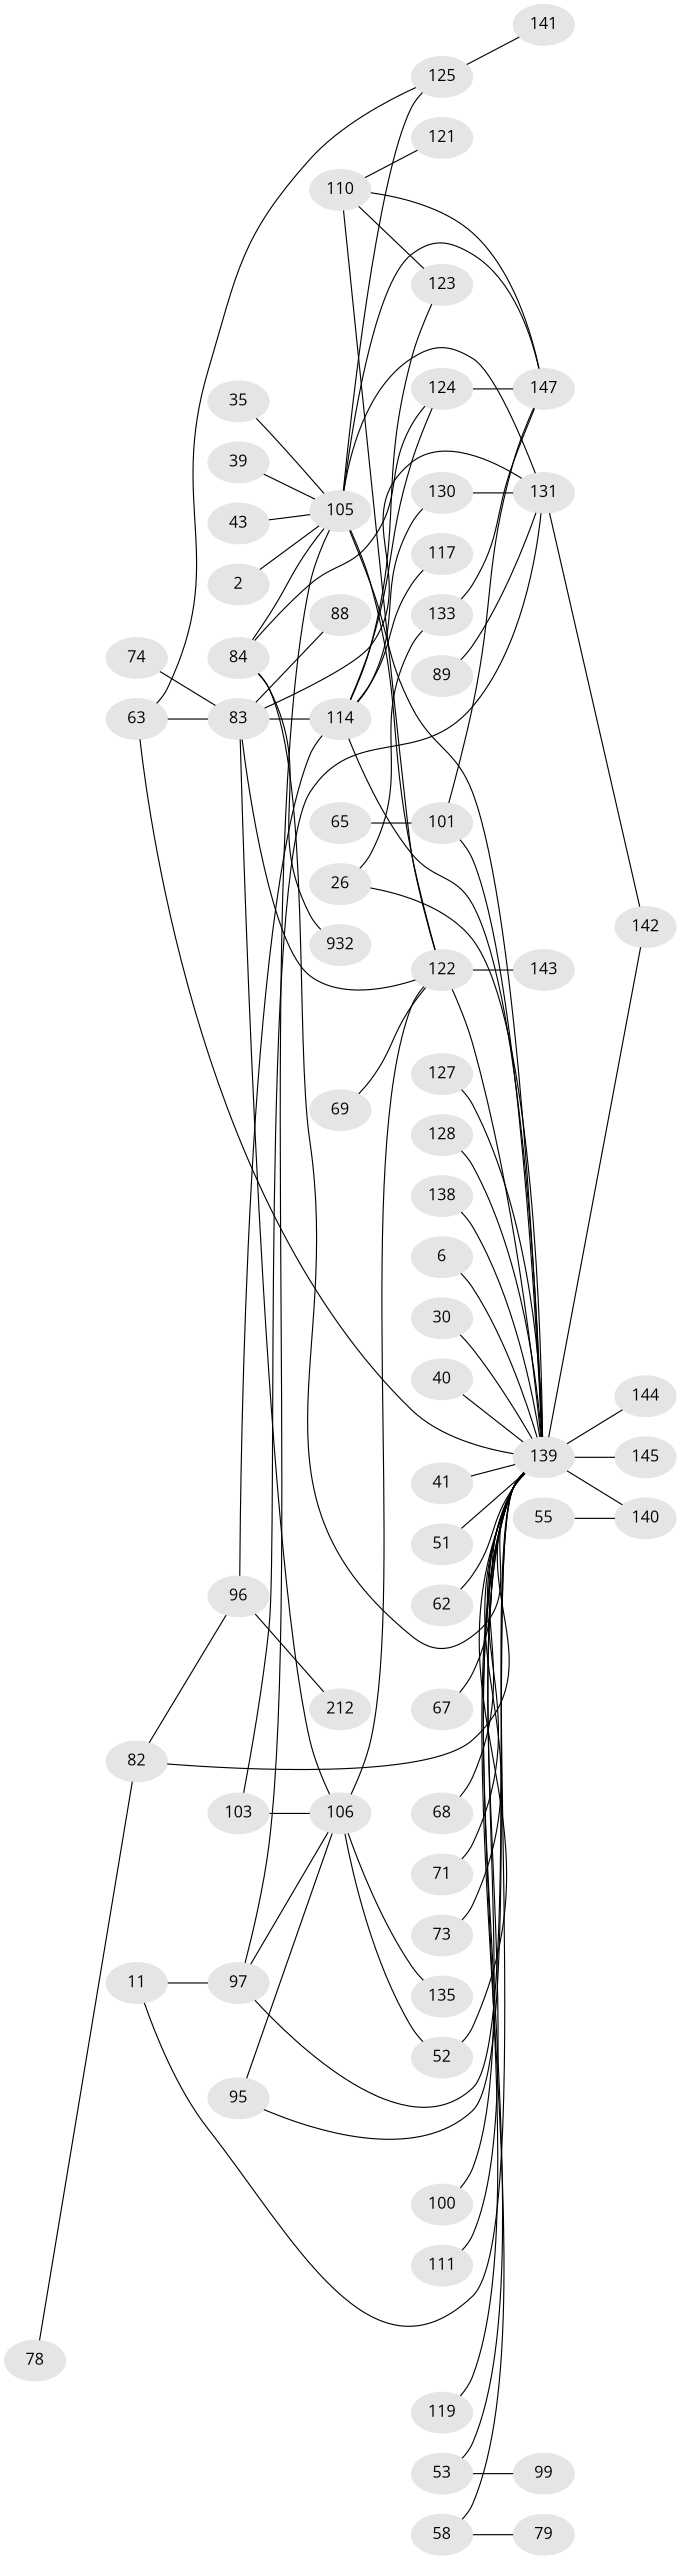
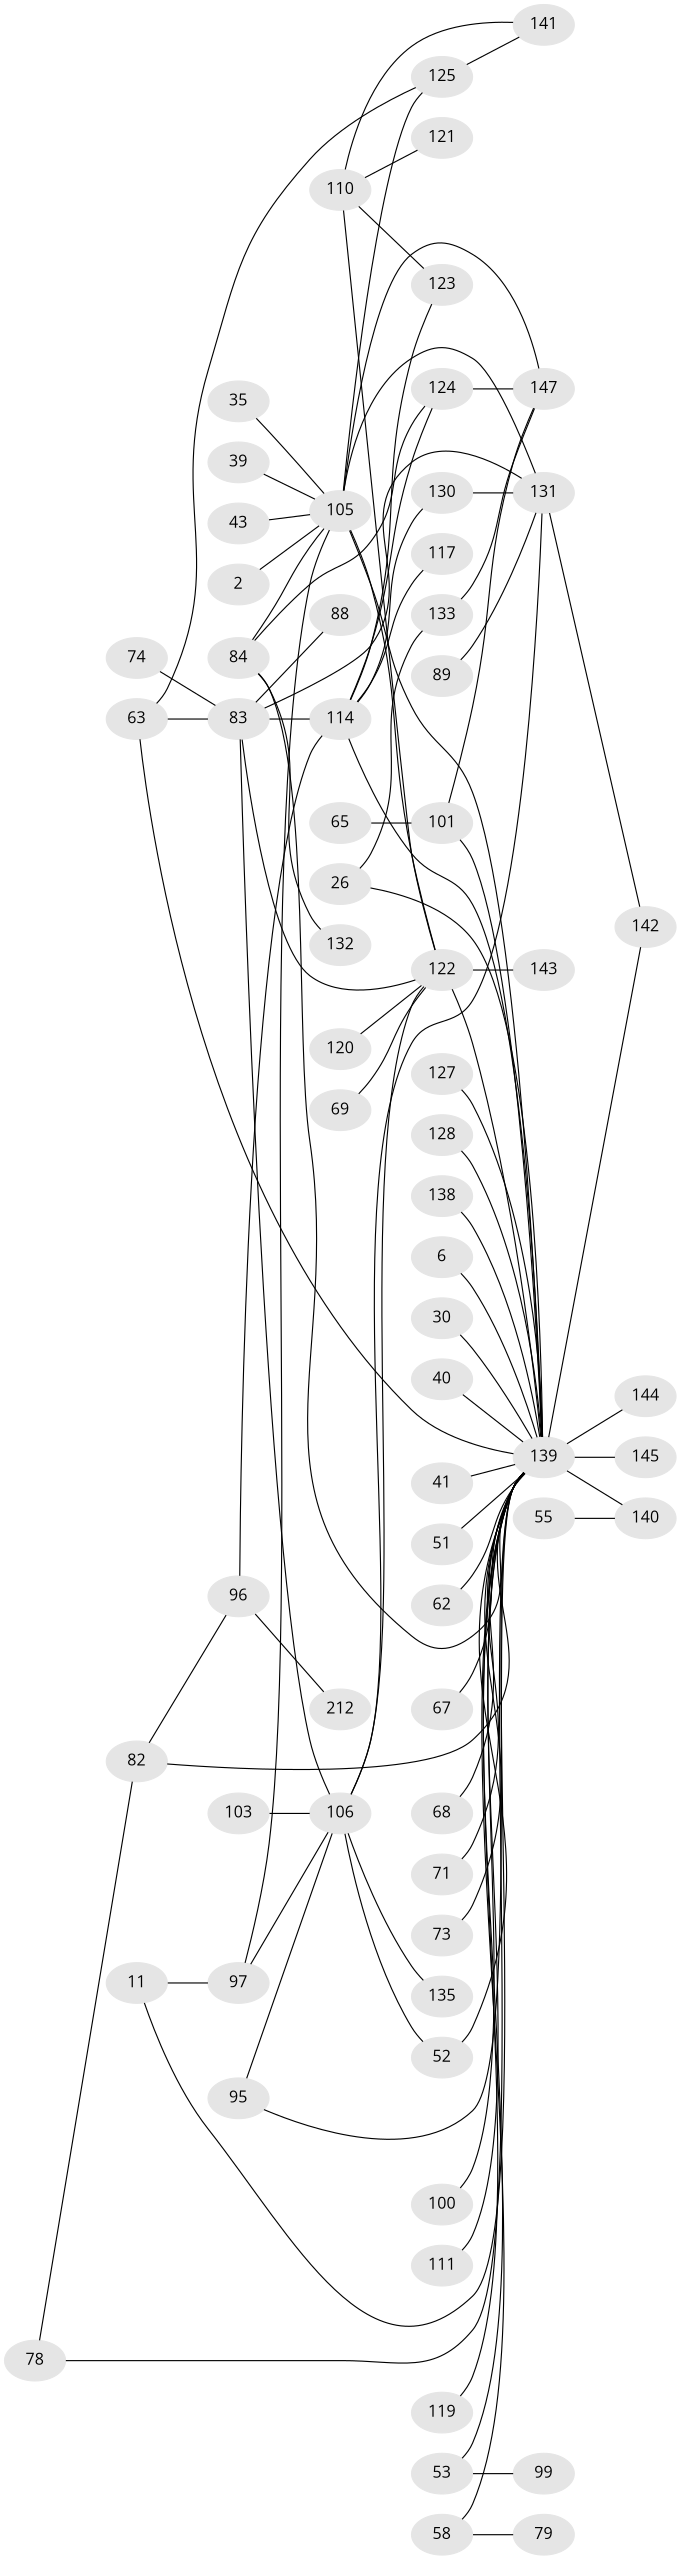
(487, 248) -> (398, 58)
(340, 945) -> (340, 945)
none -> (340, 1049)
(274, 1269) -> (415, 1039)
(475, 2082) -> (482, 2300)
